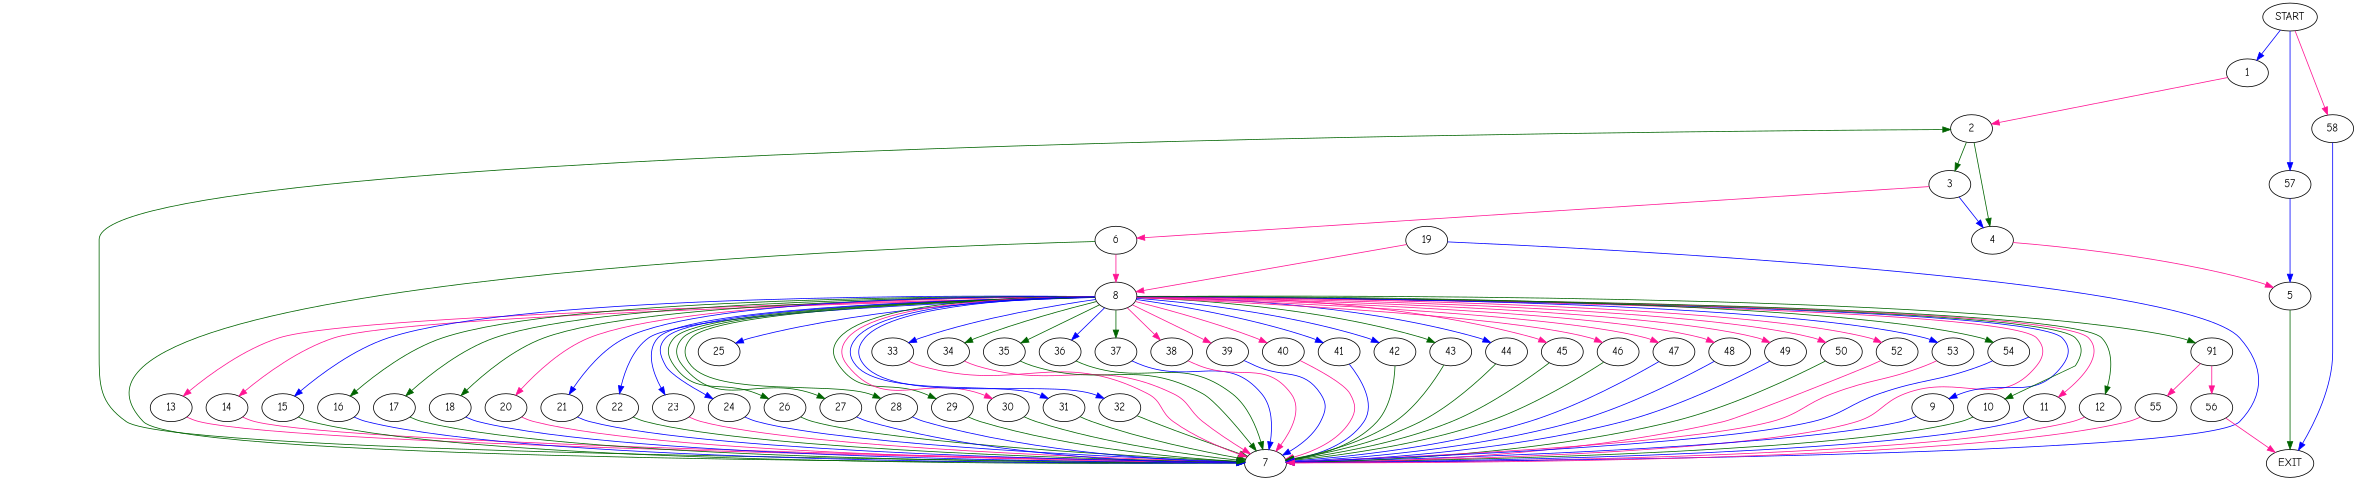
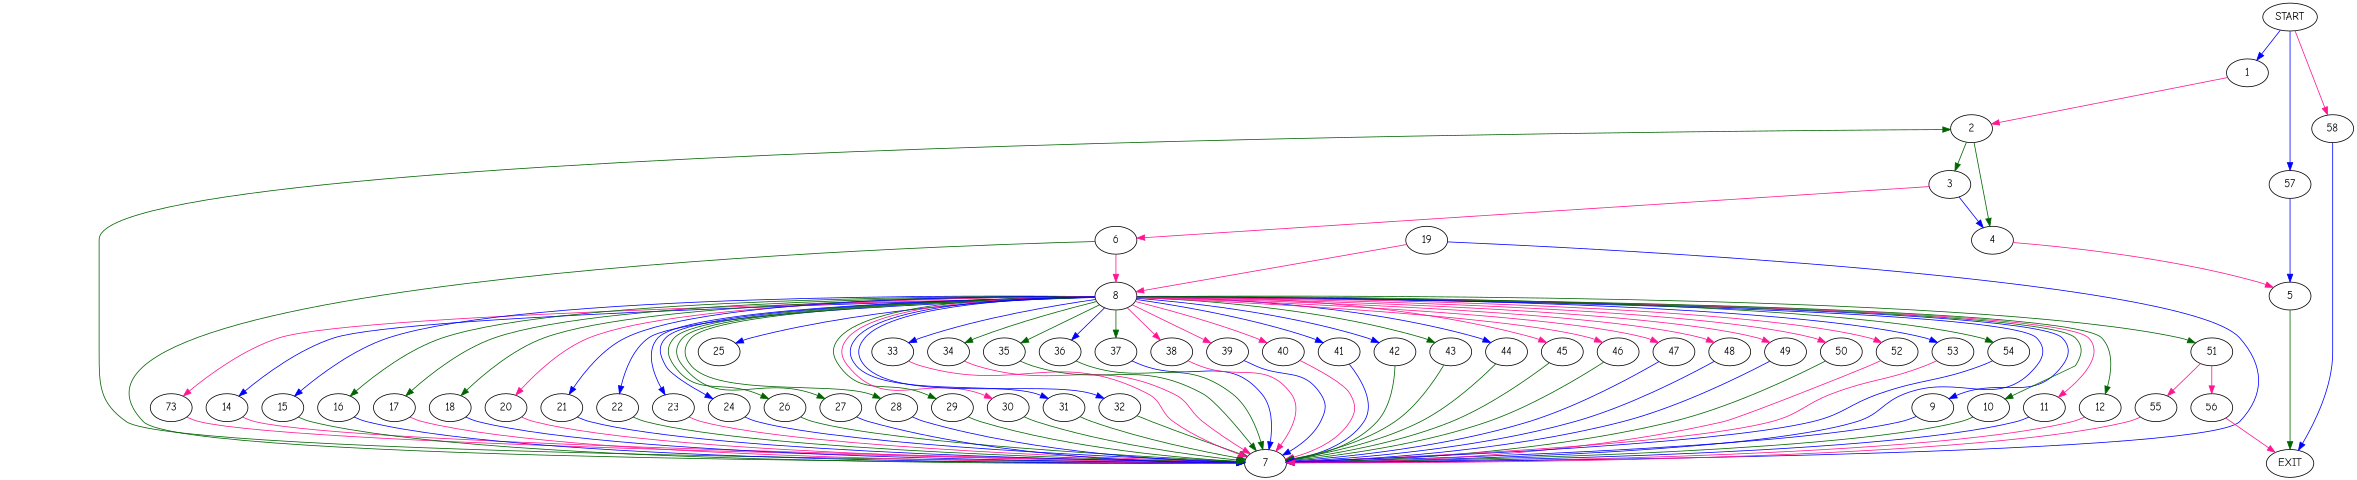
(662, 311) -> (662, 311)
(2024, 335) -> (2024, 335)
(2212, 352) -> (2212, 352)
(171, 408) -> (171, 408)
(822, 456) -> (822, 456)
